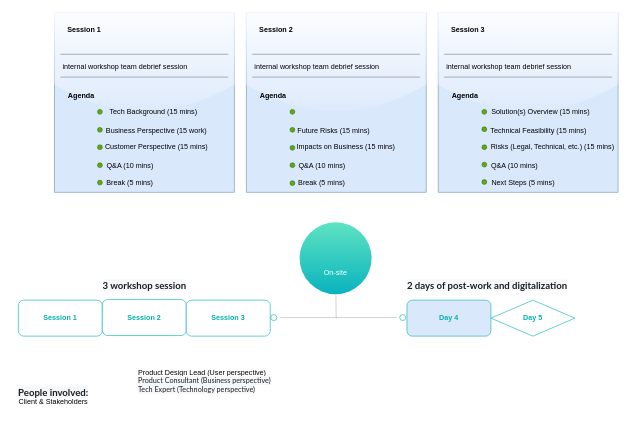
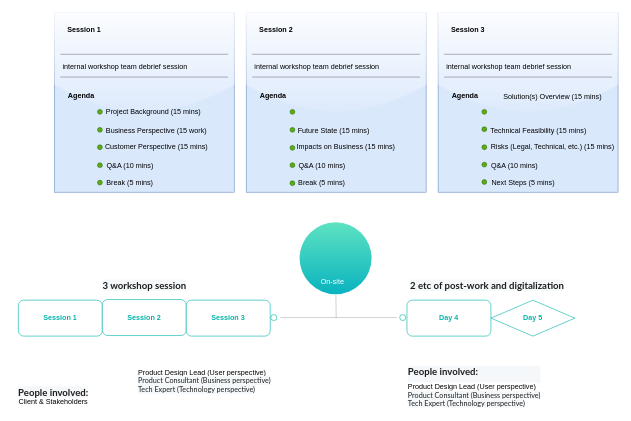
(154, 112) -> (154, 112)
(541, 112) -> (553, 97)
(334, 131) -> (334, 131)
(336, 273) -> (333, 282)
(488, 285) -> (488, 285)
(449, 318) -> (449, 318)
none -> (476, 387)
